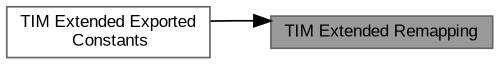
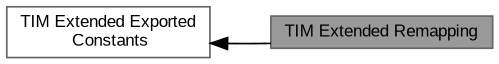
(232, 21) -> (249, 44)
